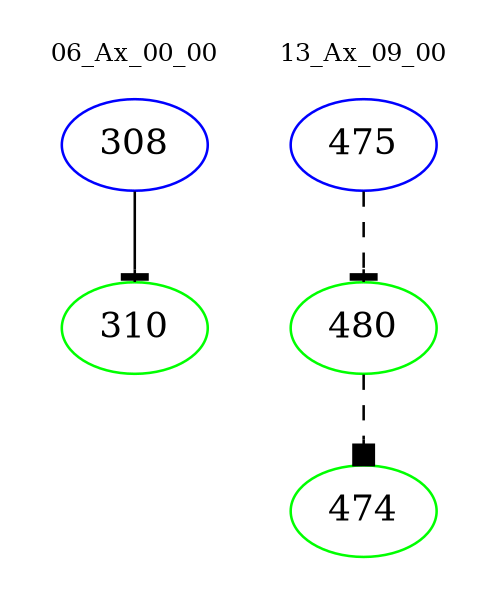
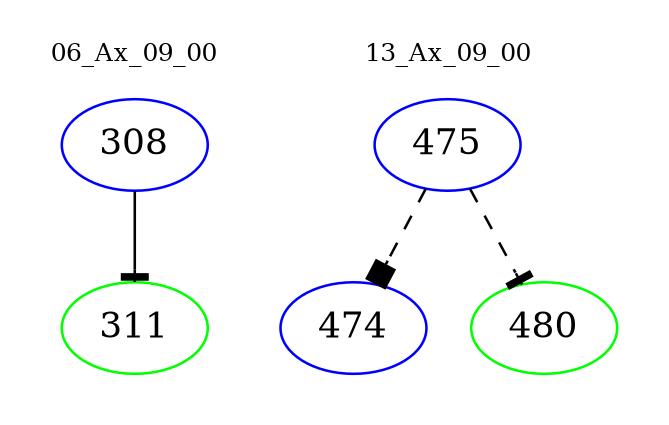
(135, 55) -> (135, 55)
(135, 328) -> (135, 328)
(364, 407) -> (407, 225)
(364, 511) -> (353, 328)
